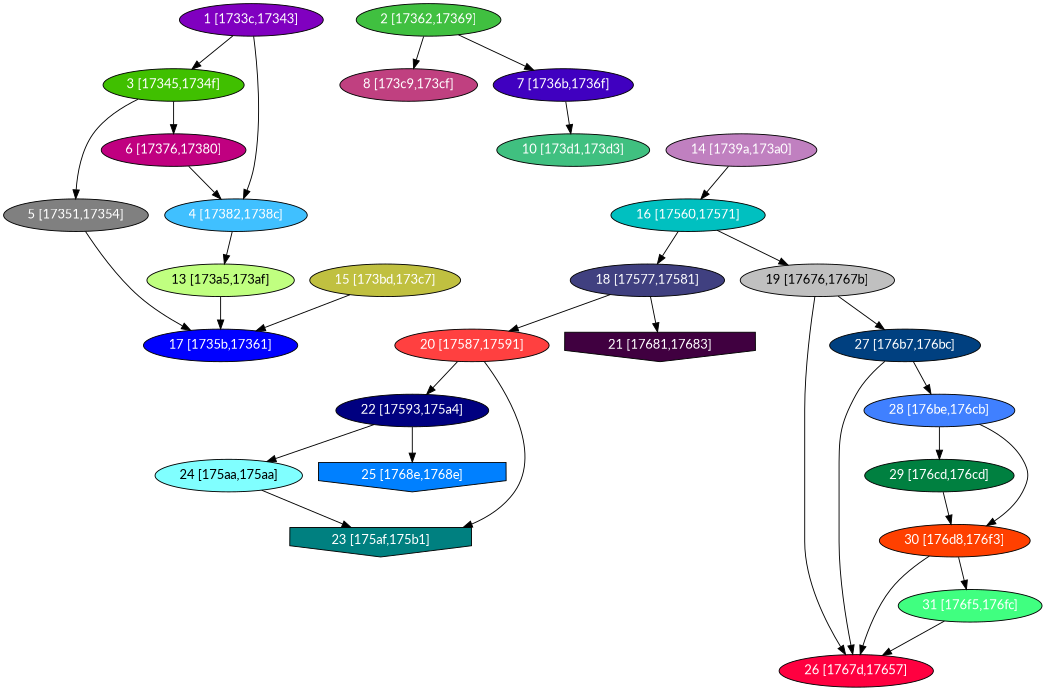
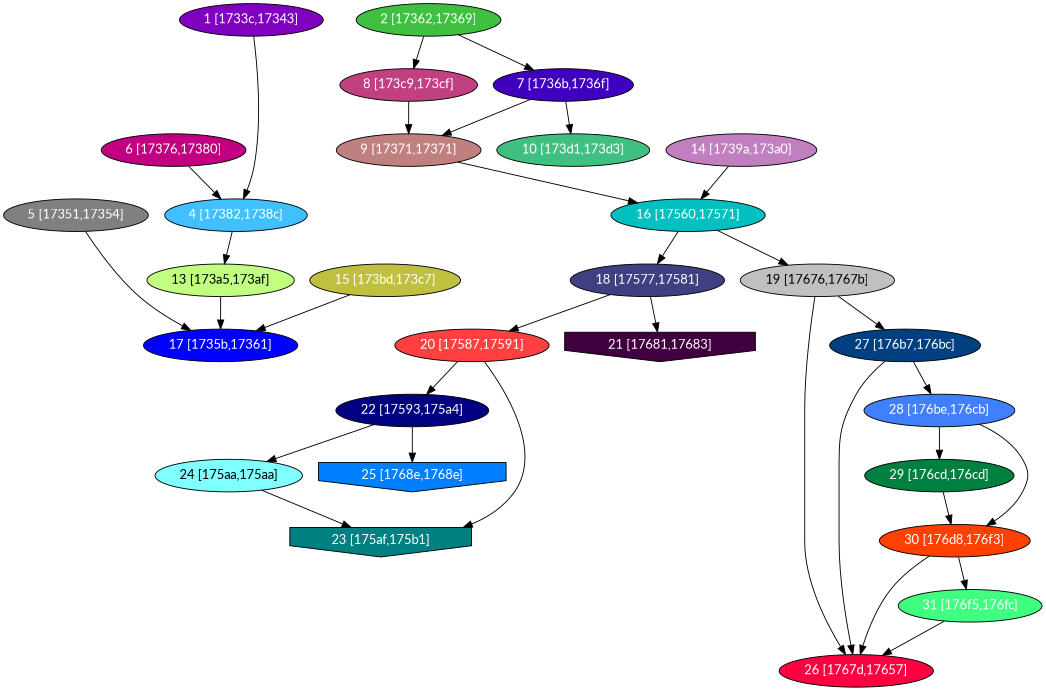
(174, 85) -> none
none -> (409, 150)
